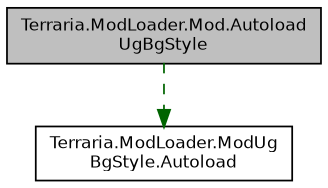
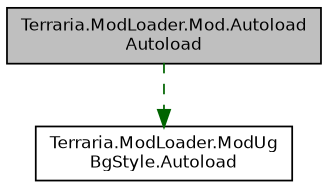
(164, 36) -> (164, 36)
